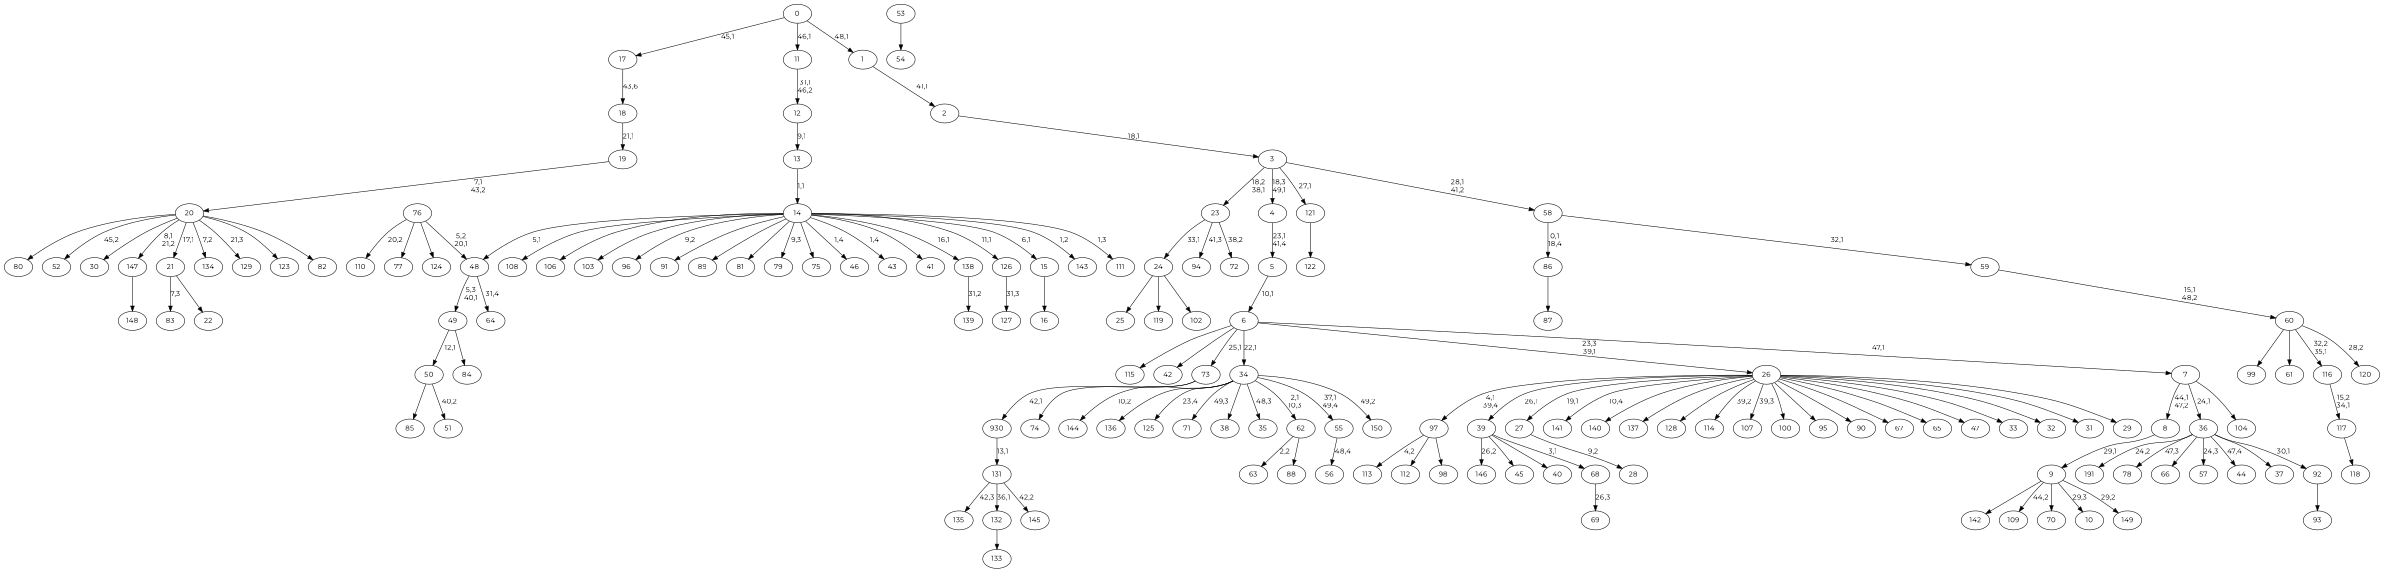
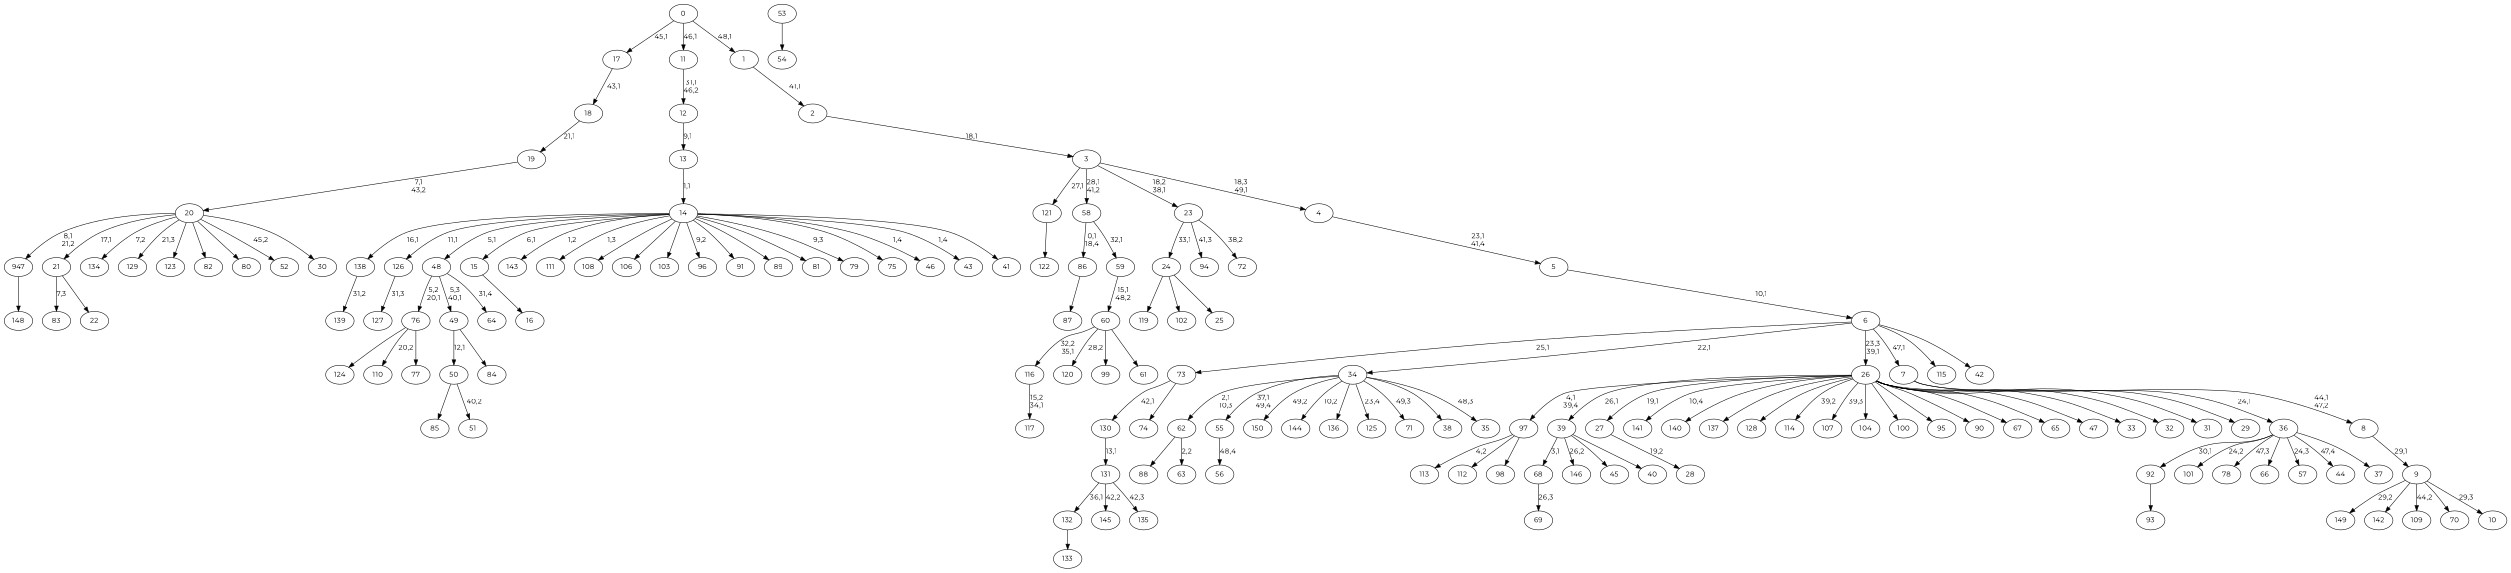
(630, 87) -> (614, 87)
(444, 238) -> (425, 291)
(132, 267) -> (18, 267)
(2216, 397) -> (1866, 399)
(997, 429) -> (1106, 429)
(1593, 452) -> (1657, 452)
(2089, 474) -> (2189, 474)
(2355, 474) -> none
